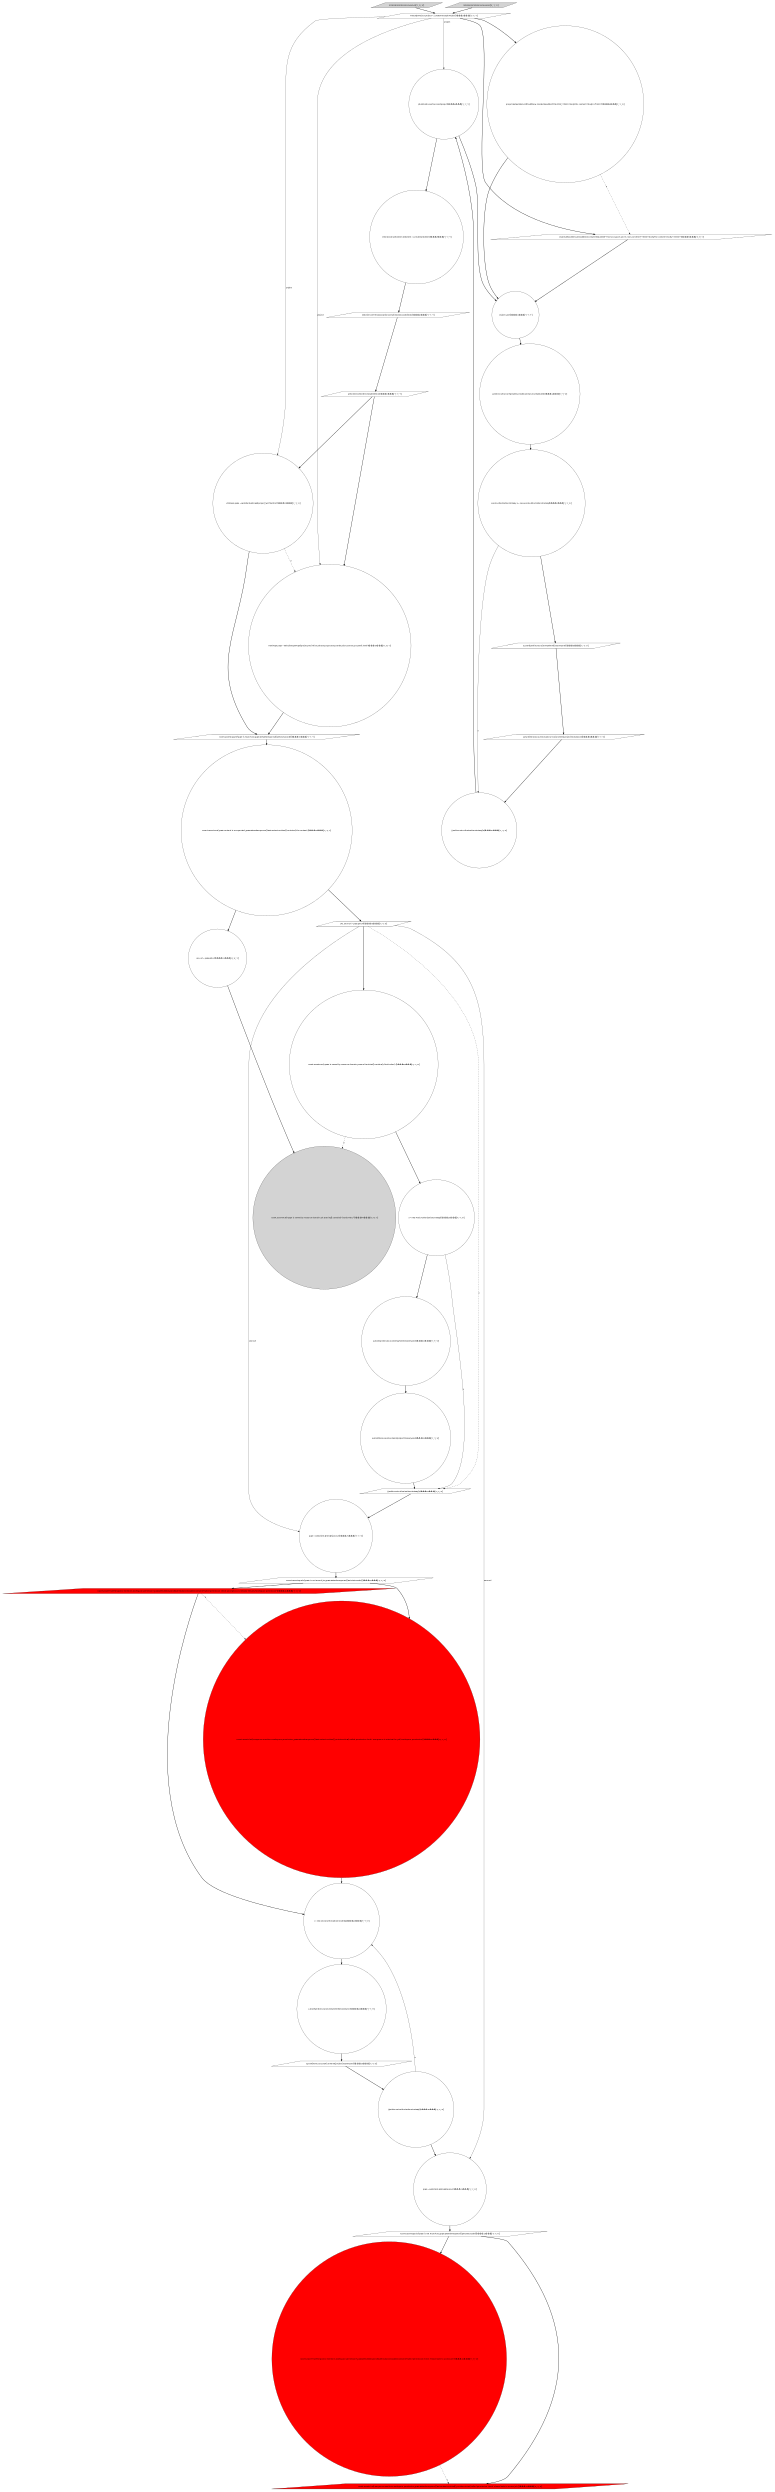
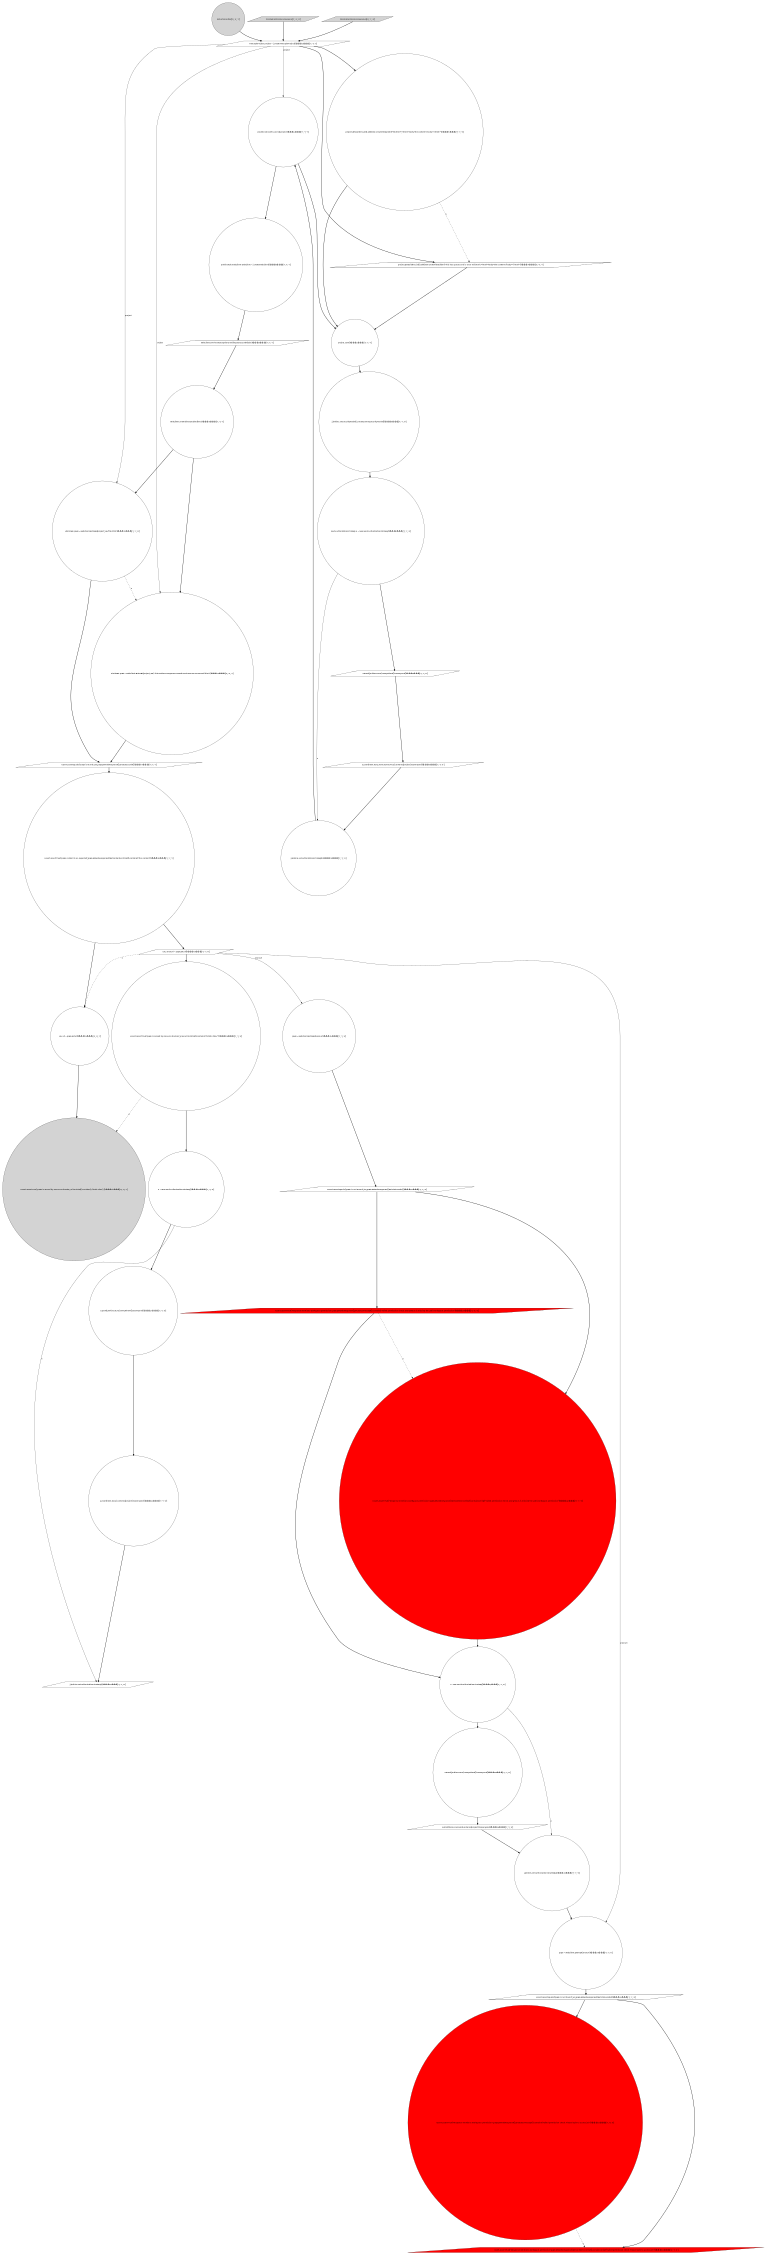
none -> (228, 19)
(375, 394) -> (197, 422)
(479, 1193) -> (103, 969)
(390, 1506) -> none
(404, 2005) -> (540, 1767)
